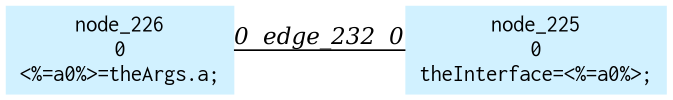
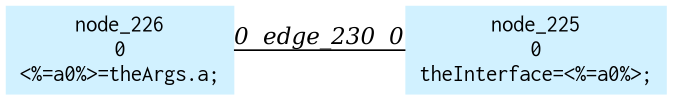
(320, 38) -> (320, 38)
